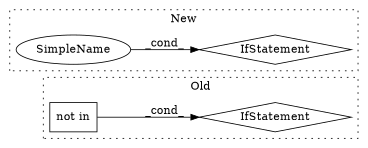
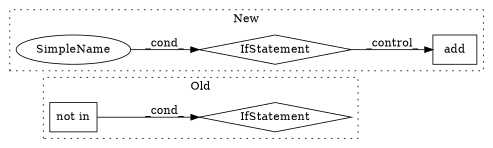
none -> (455, 50)
